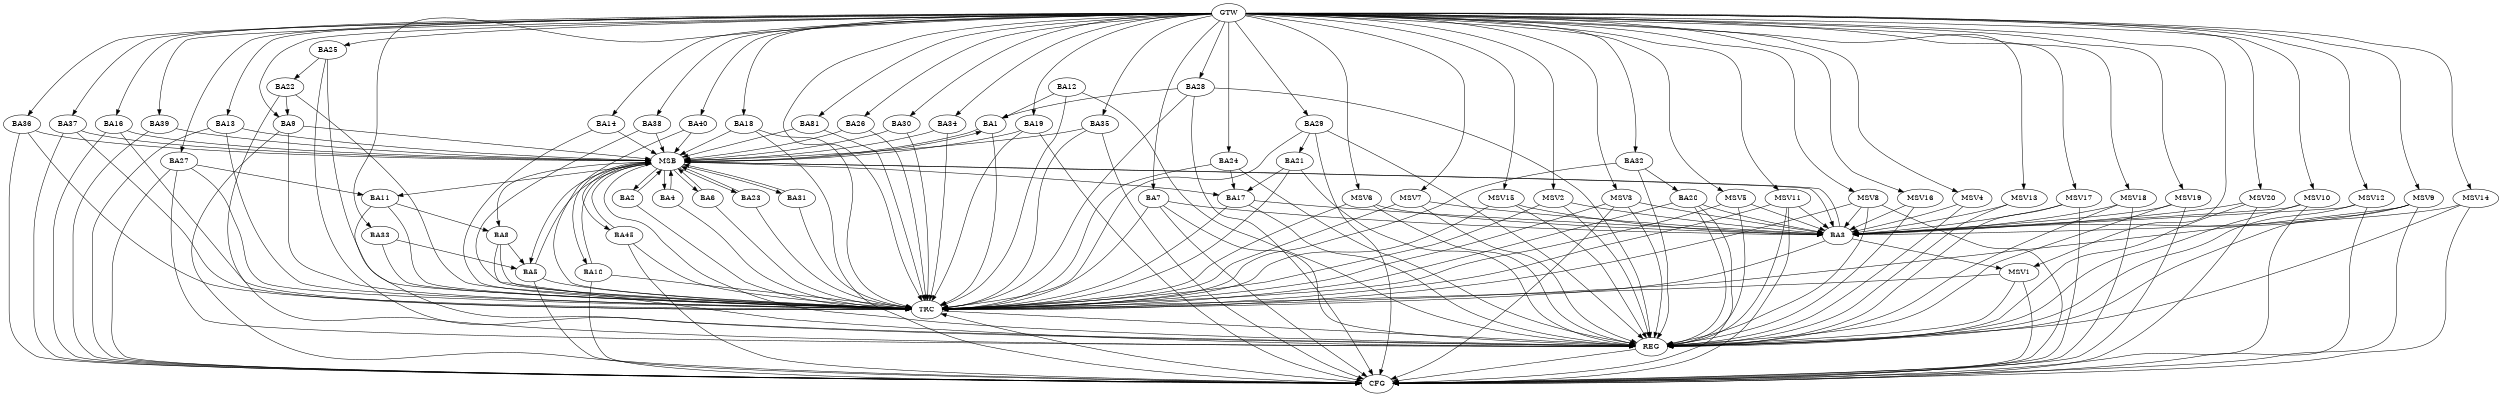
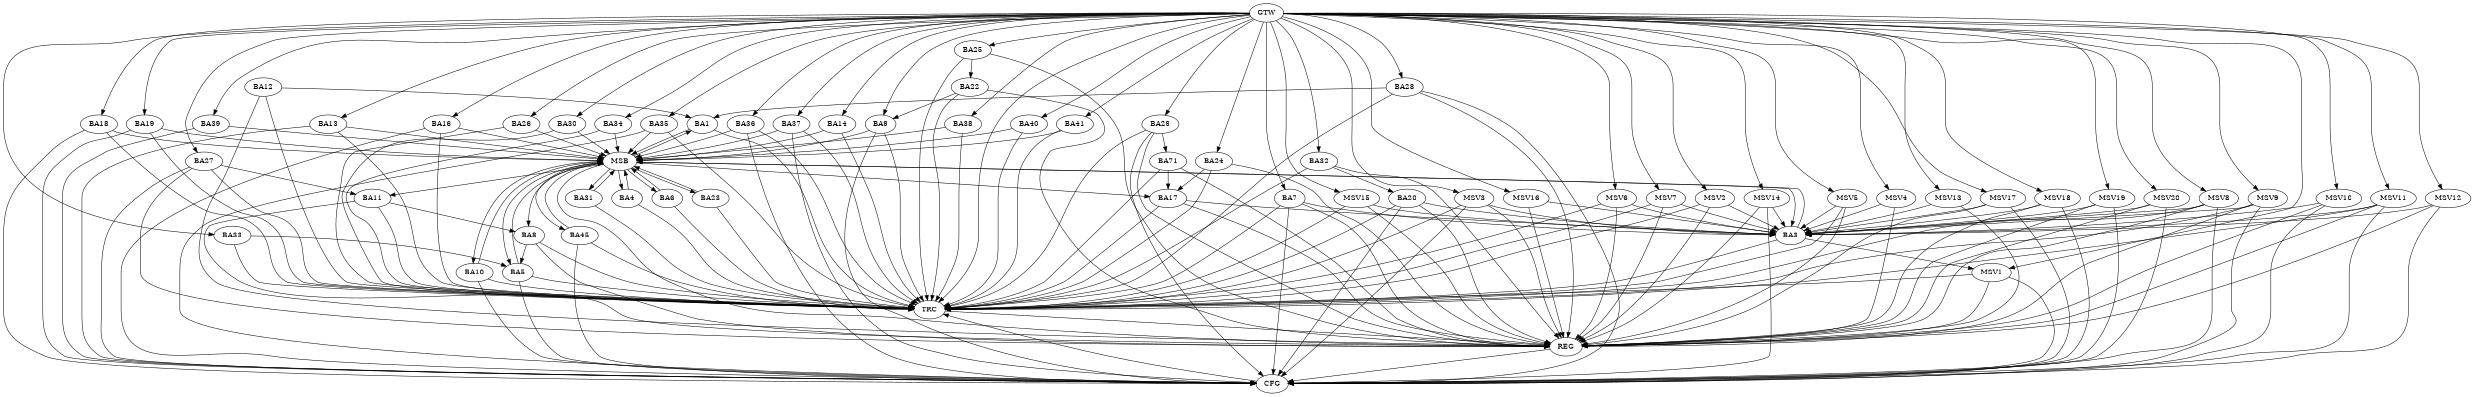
(810, 124) -> (1075, 124)
(1295, 161) -> (1168, 161)
(627, 198) -> none
